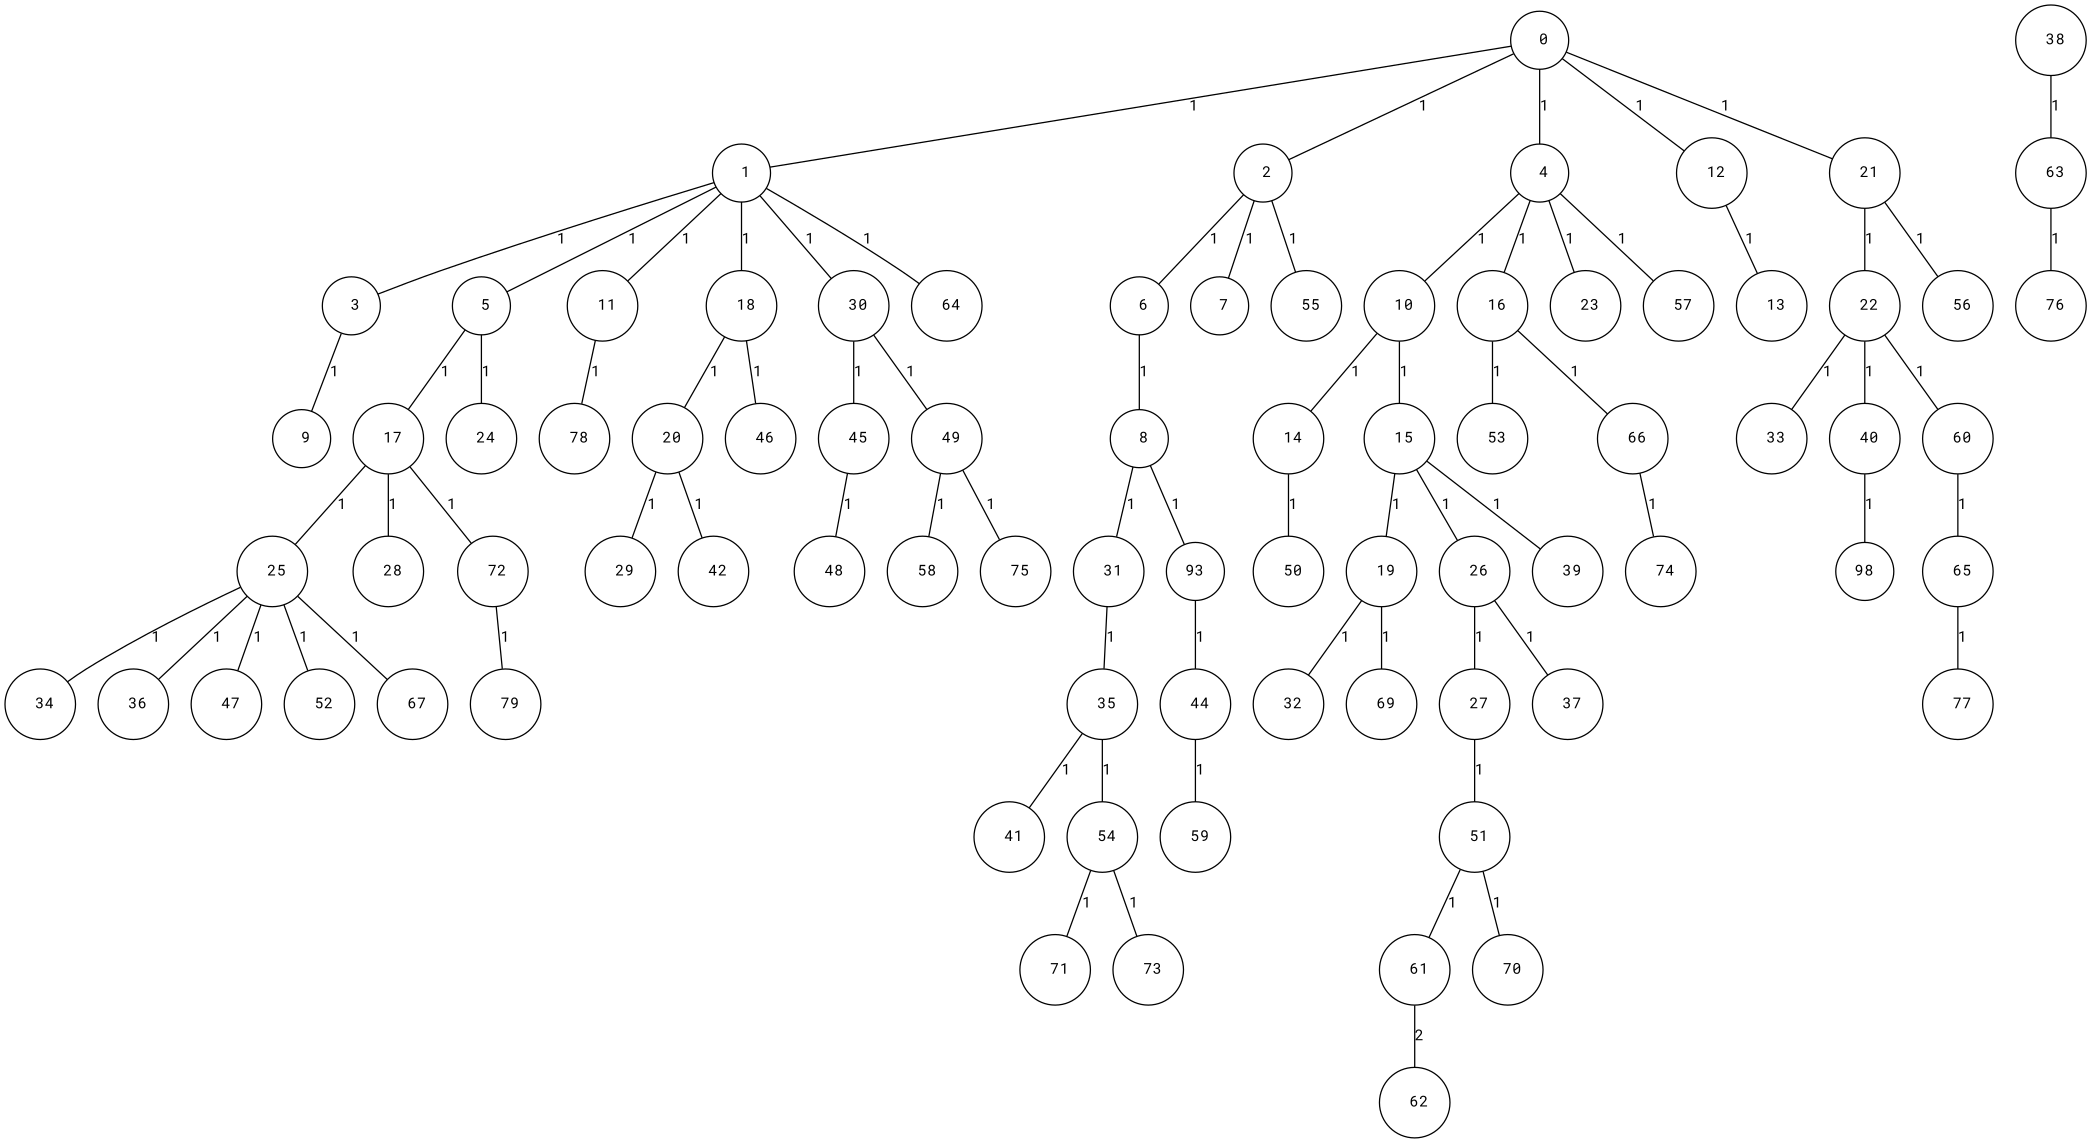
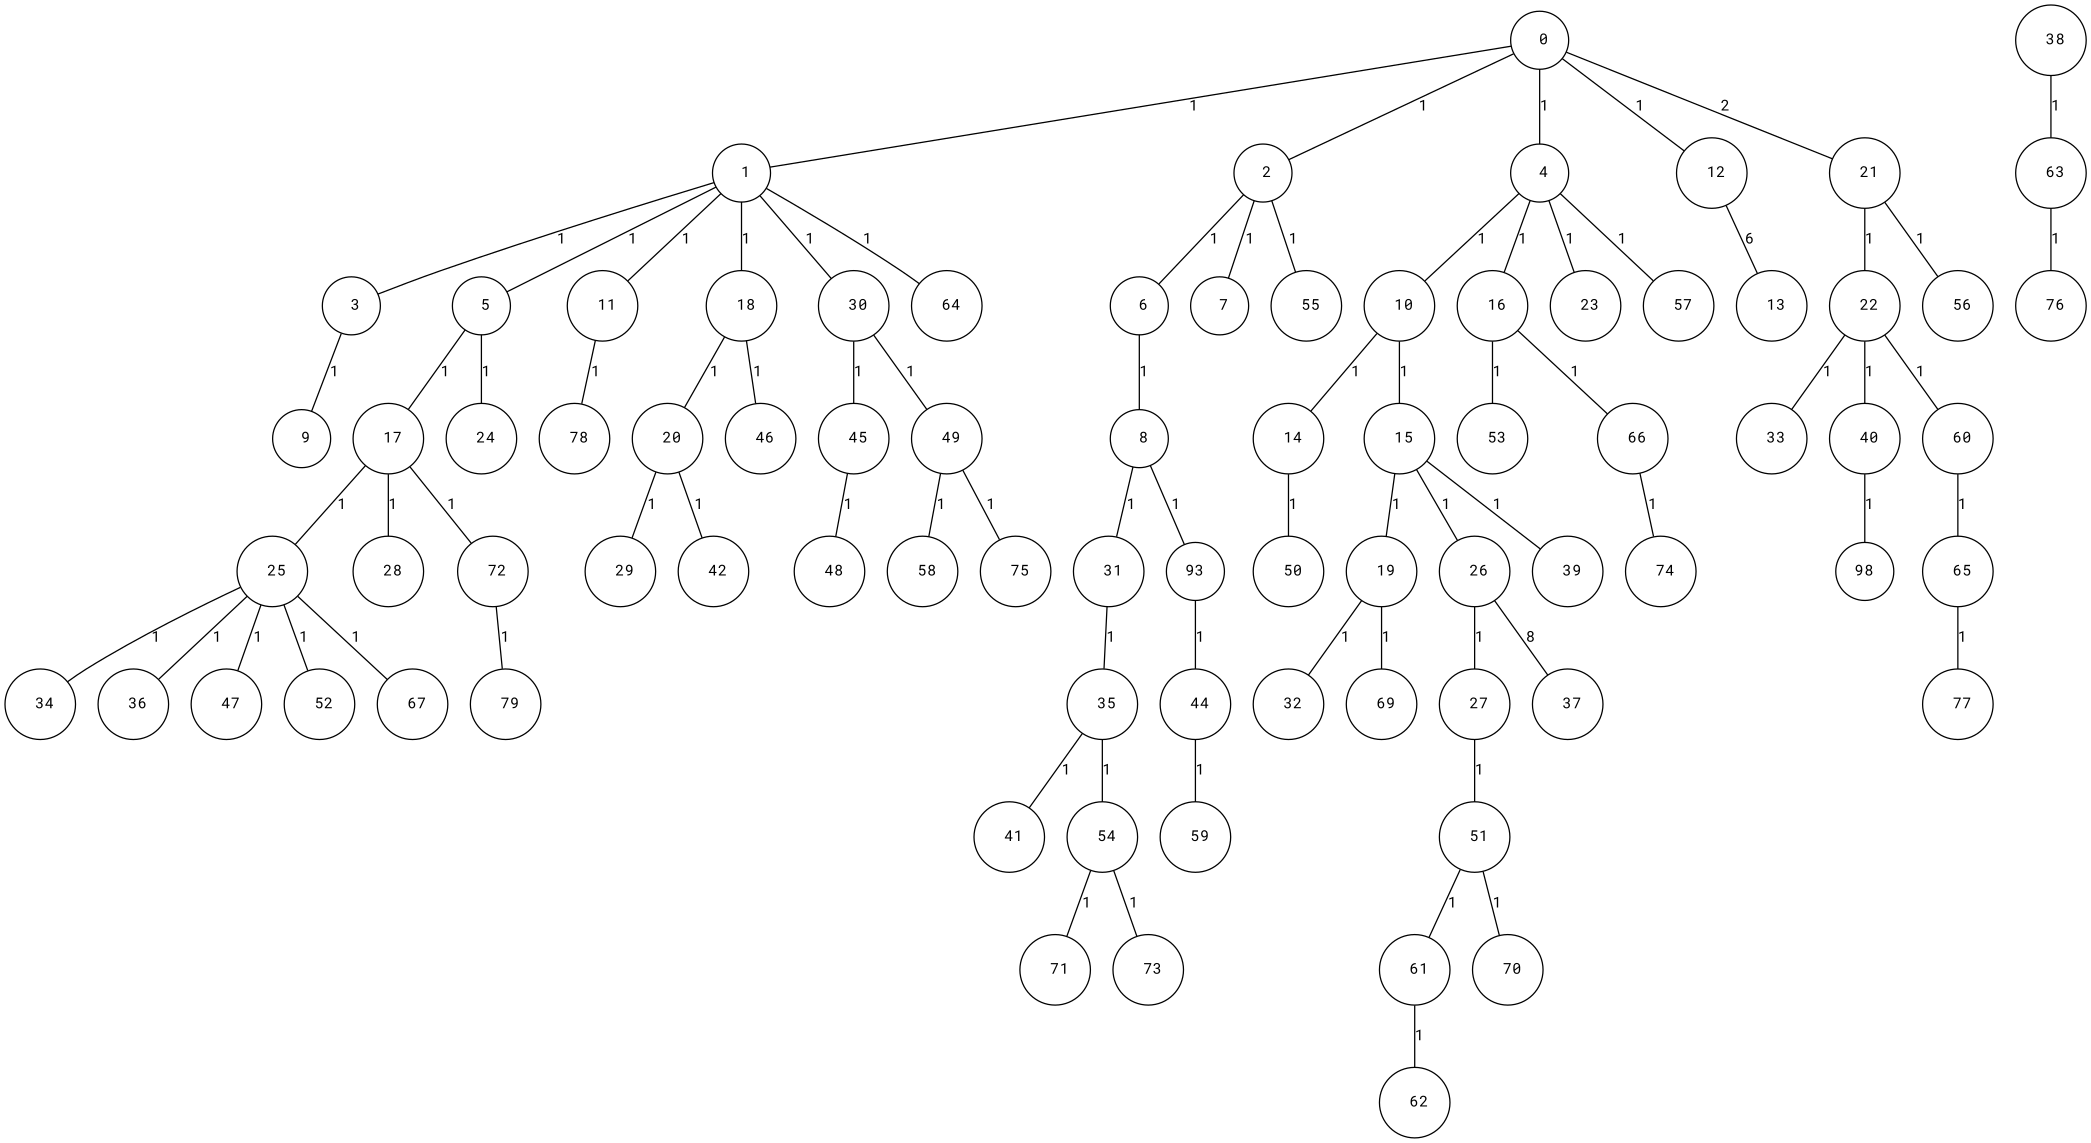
(1726, 107) -> (1726, 107)
(1750, 239) -> (1750, 239)
(1531, 638) -> (1531, 638)
(1420, 1036) -> (1420, 1036)
